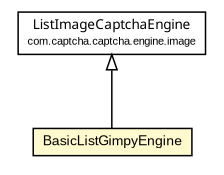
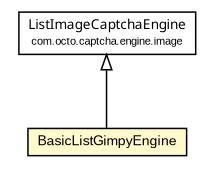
(112, 42) -> (107, 42)
